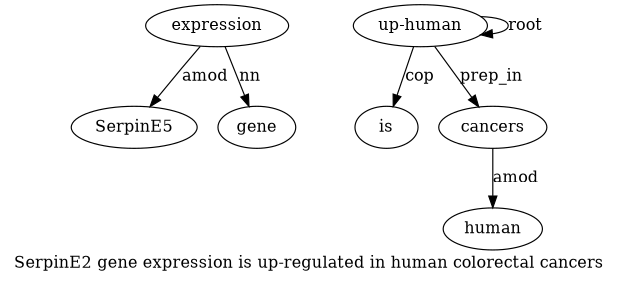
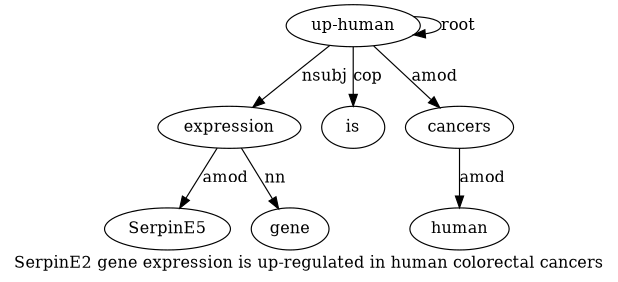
none -> (296, 73)
(492, 77) -> (435, 77)
